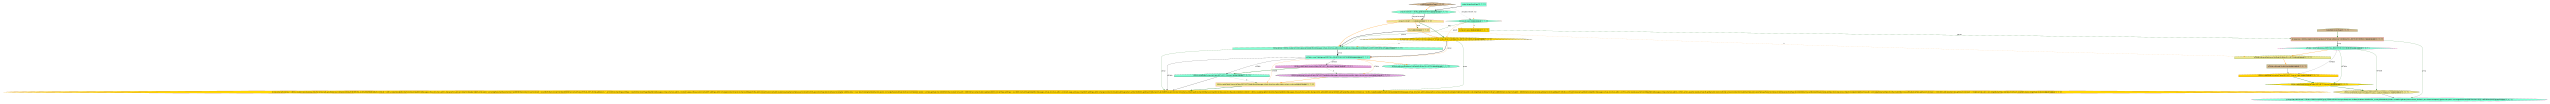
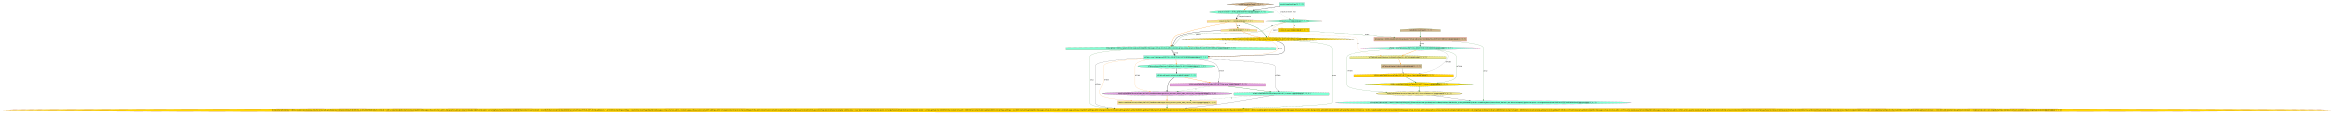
(1419, 30) -> (1239, 30)
none -> (1176, 75)
